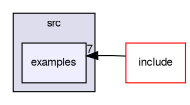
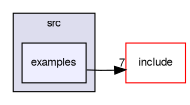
(112, 56) -> (102, 70)
